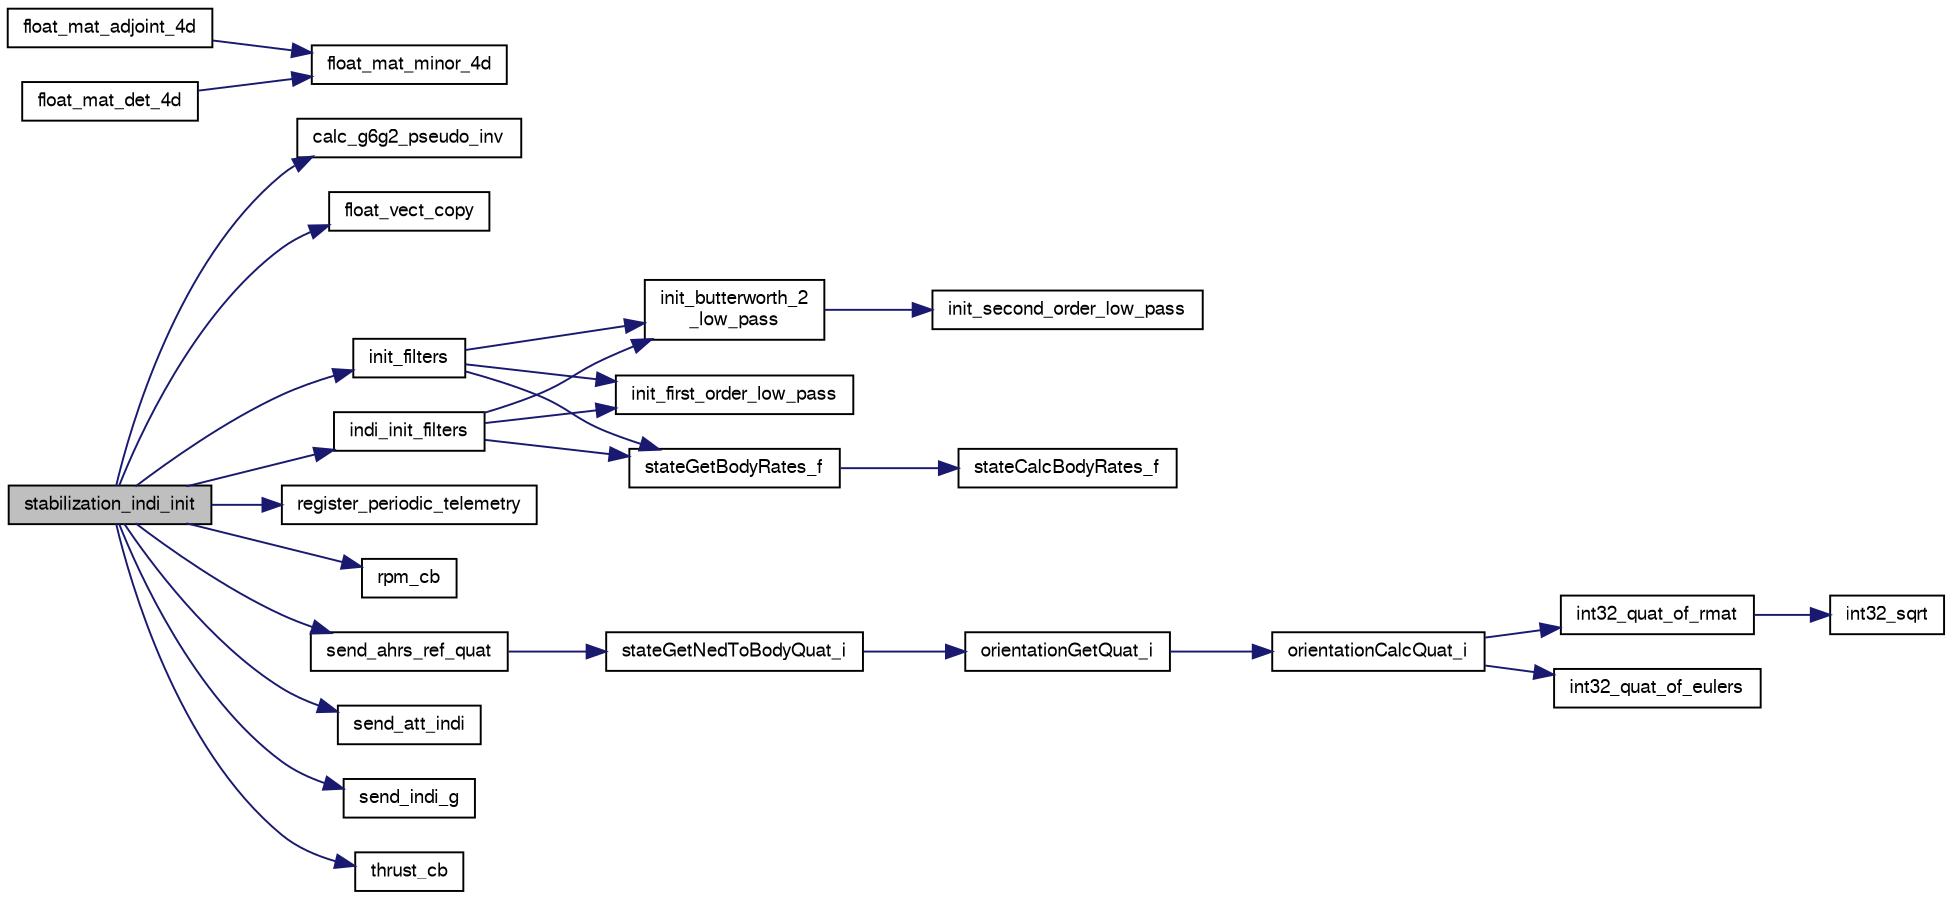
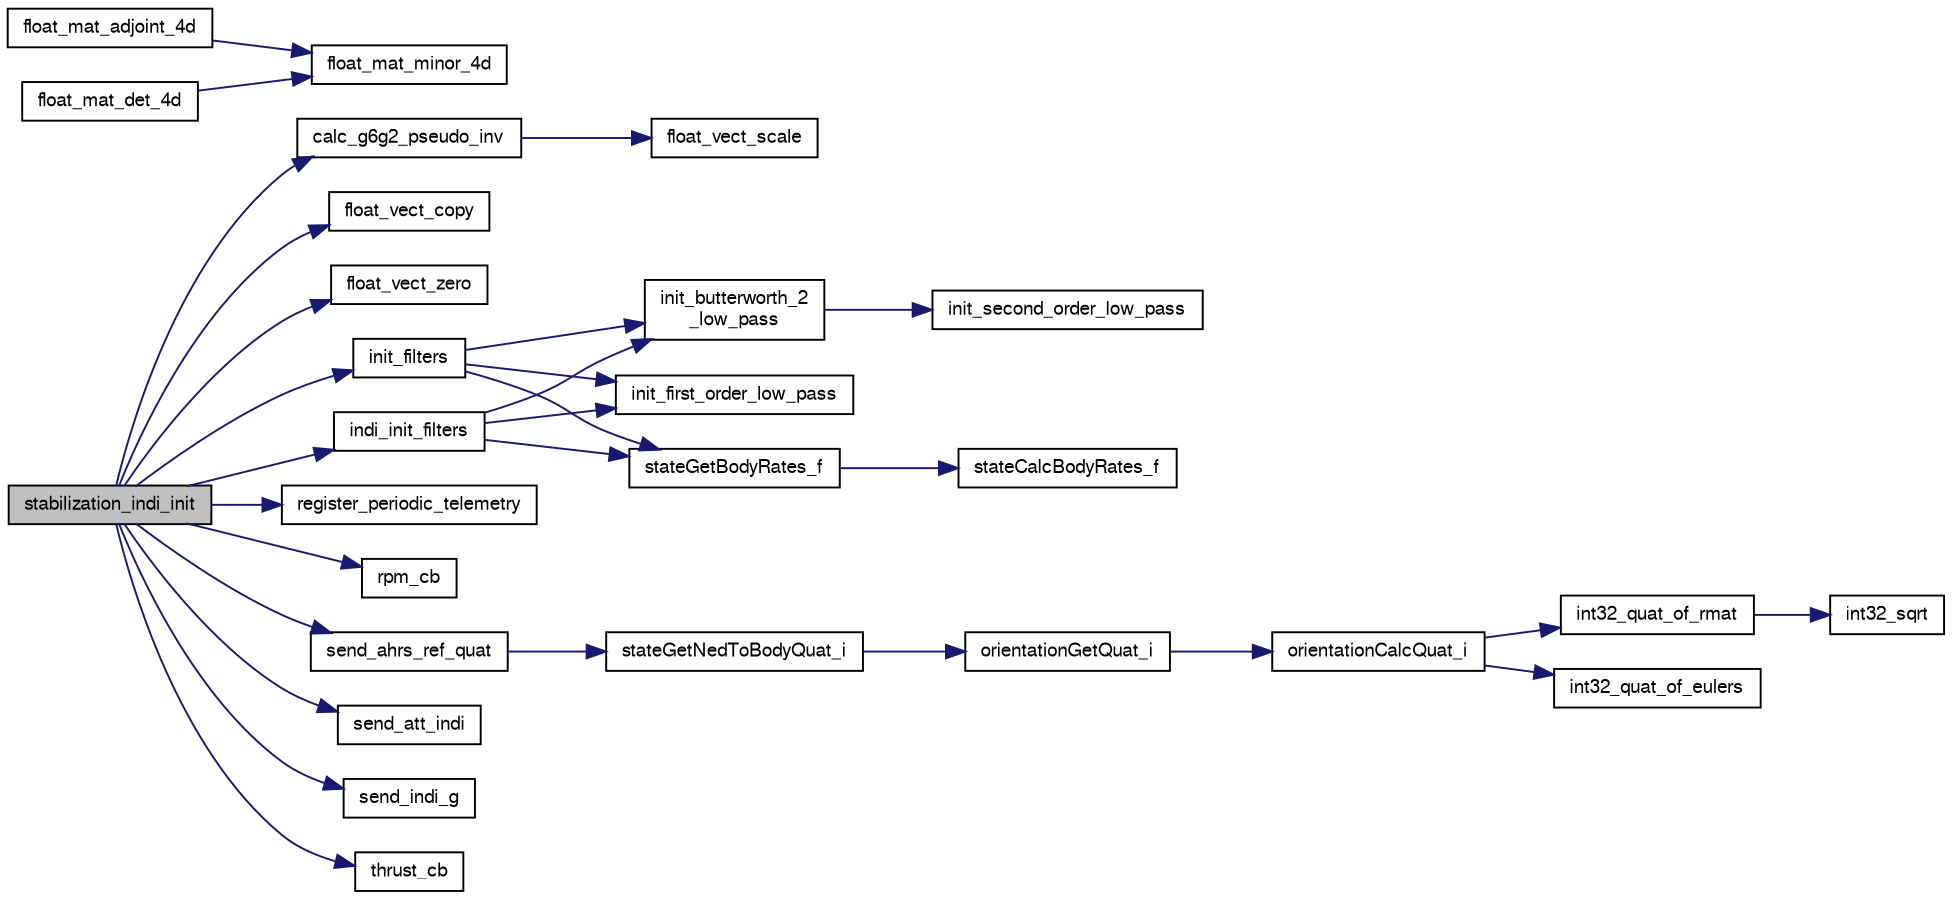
none -> (735, 138)
none -> (409, 285)
